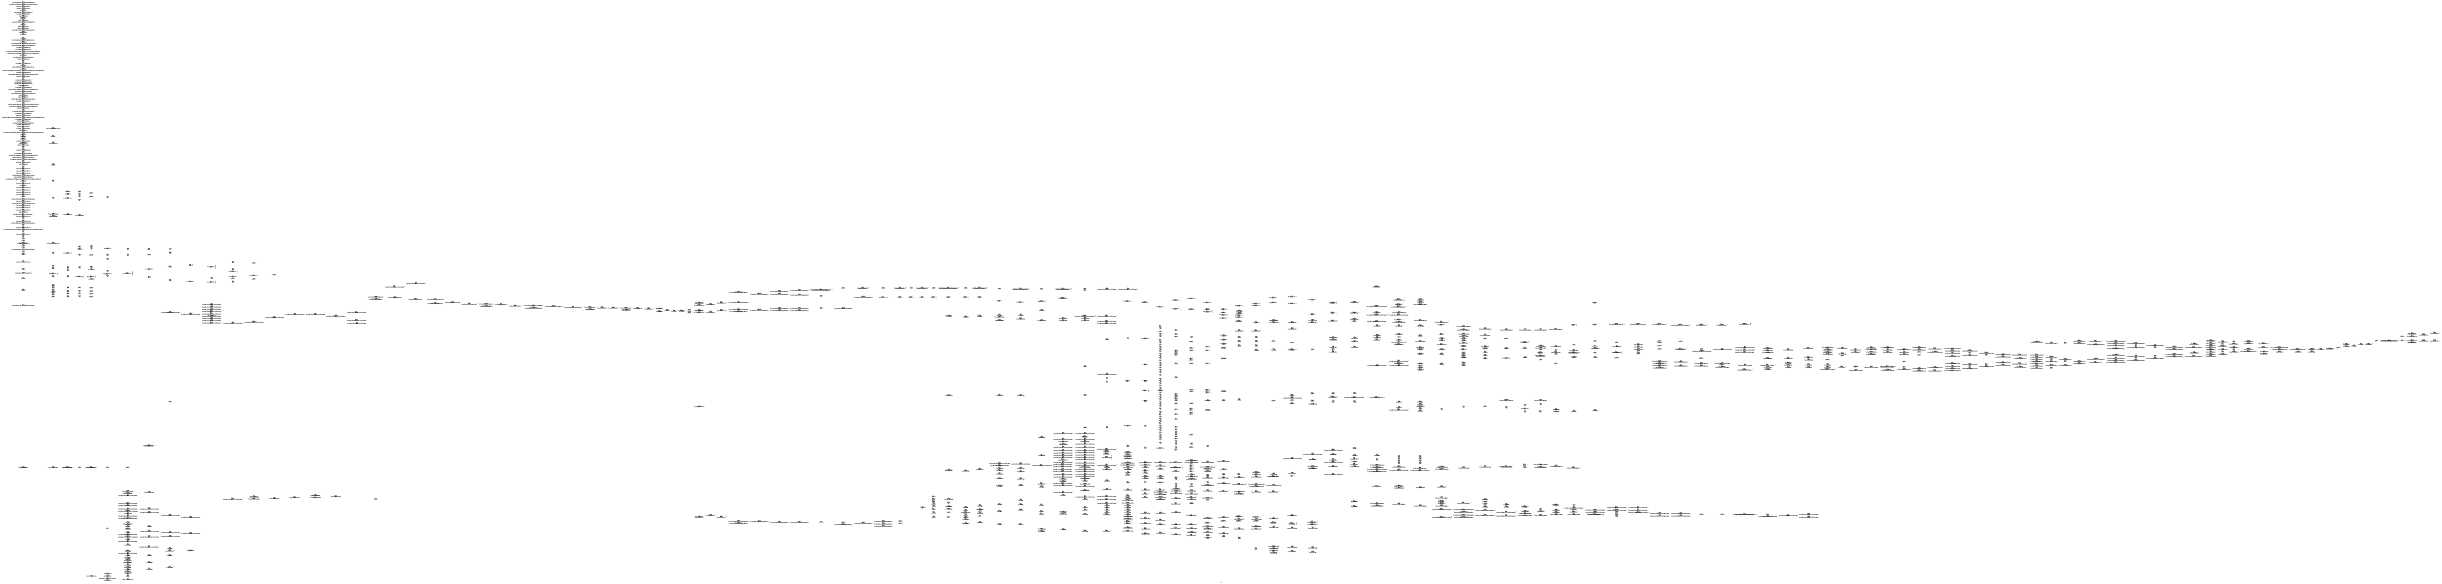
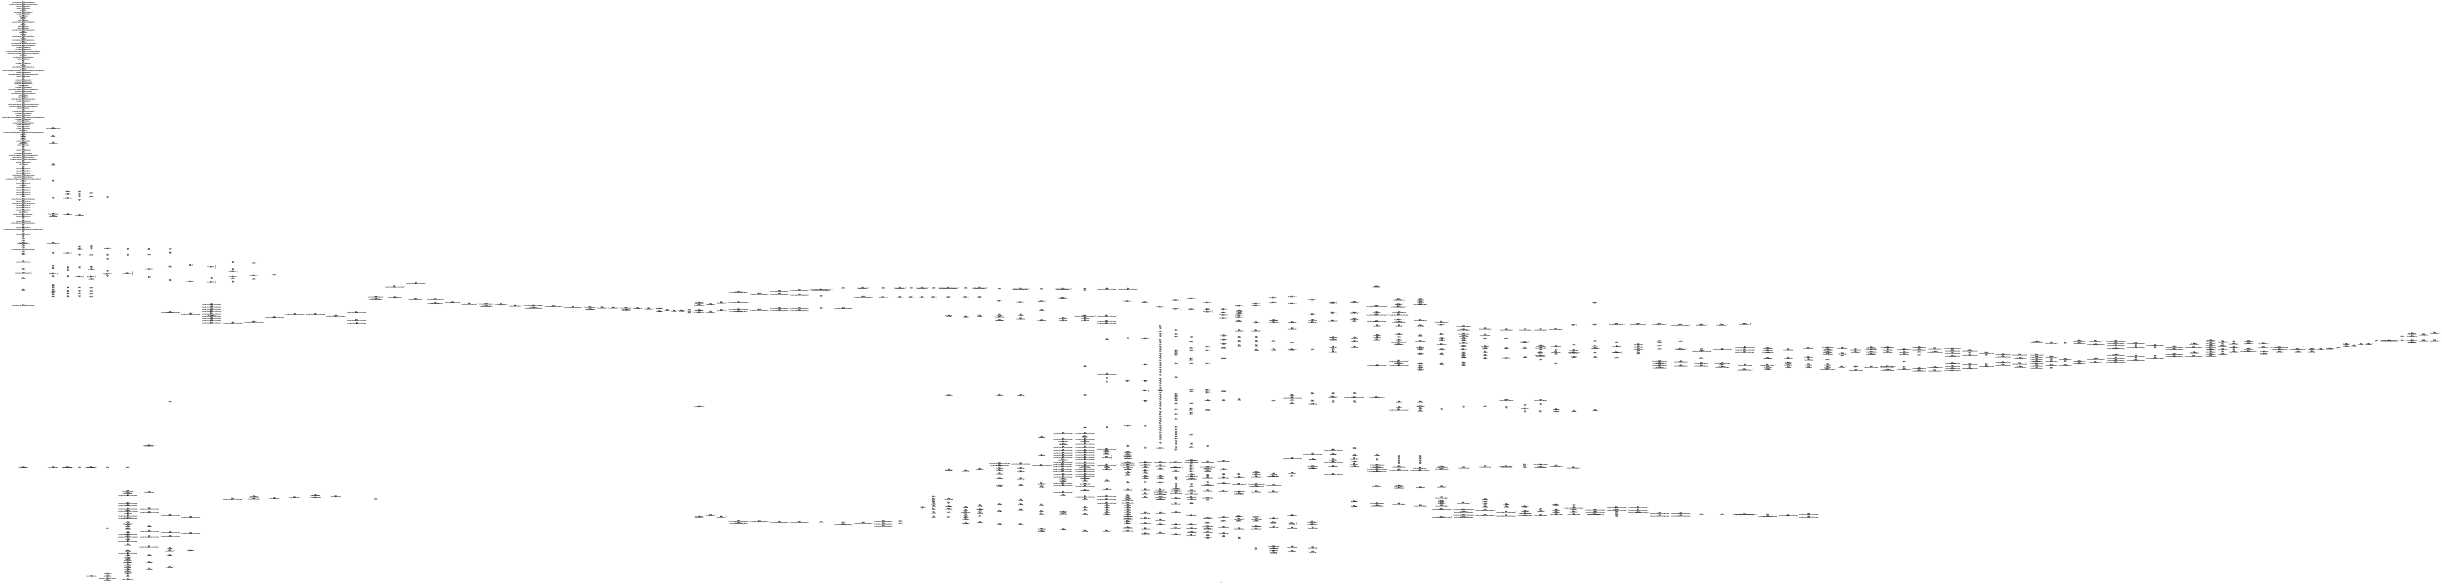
none -> (23, 36)
(1420, 404) -> none
